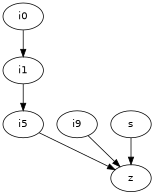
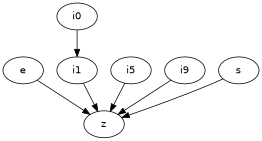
none -> (23, 70)
(23, 94) -> (89, 94)
